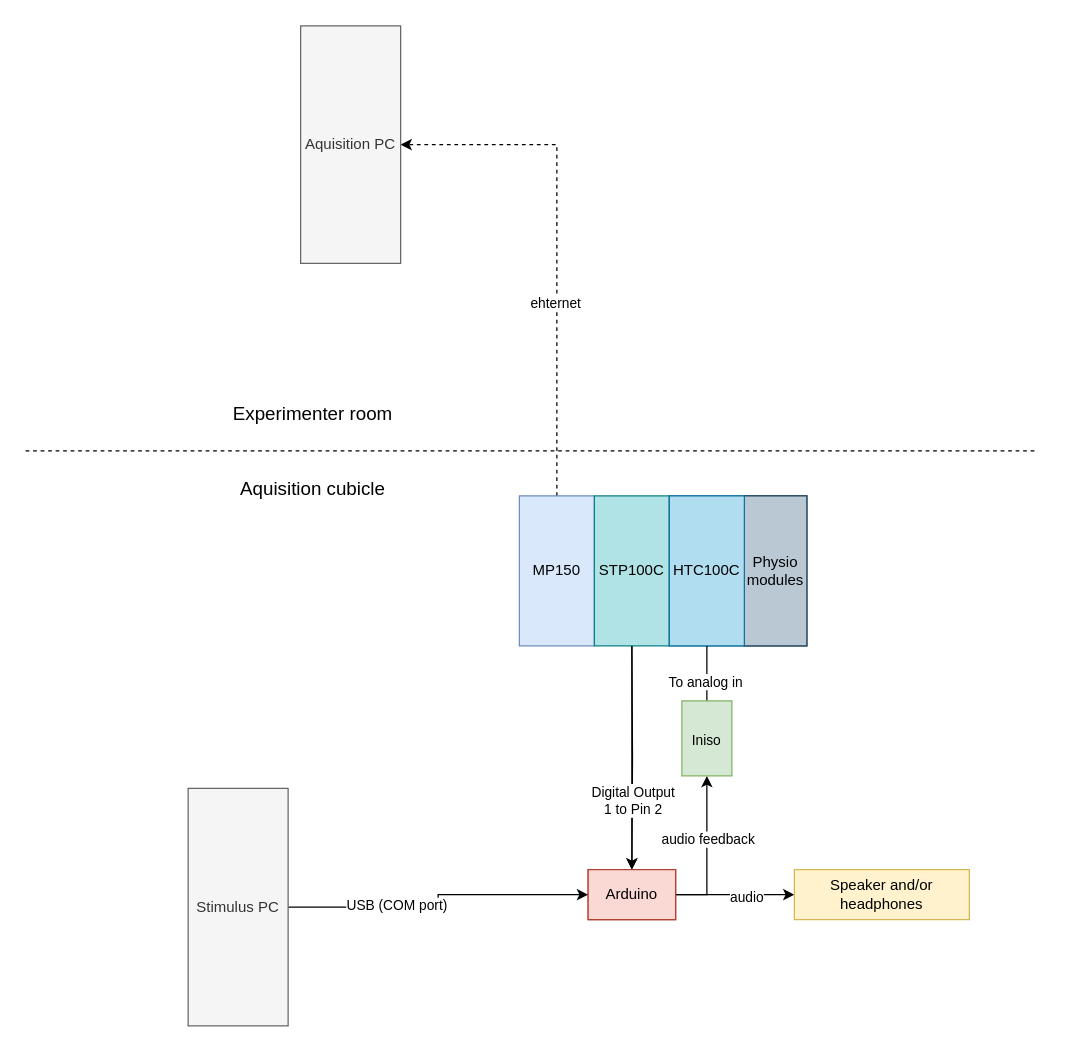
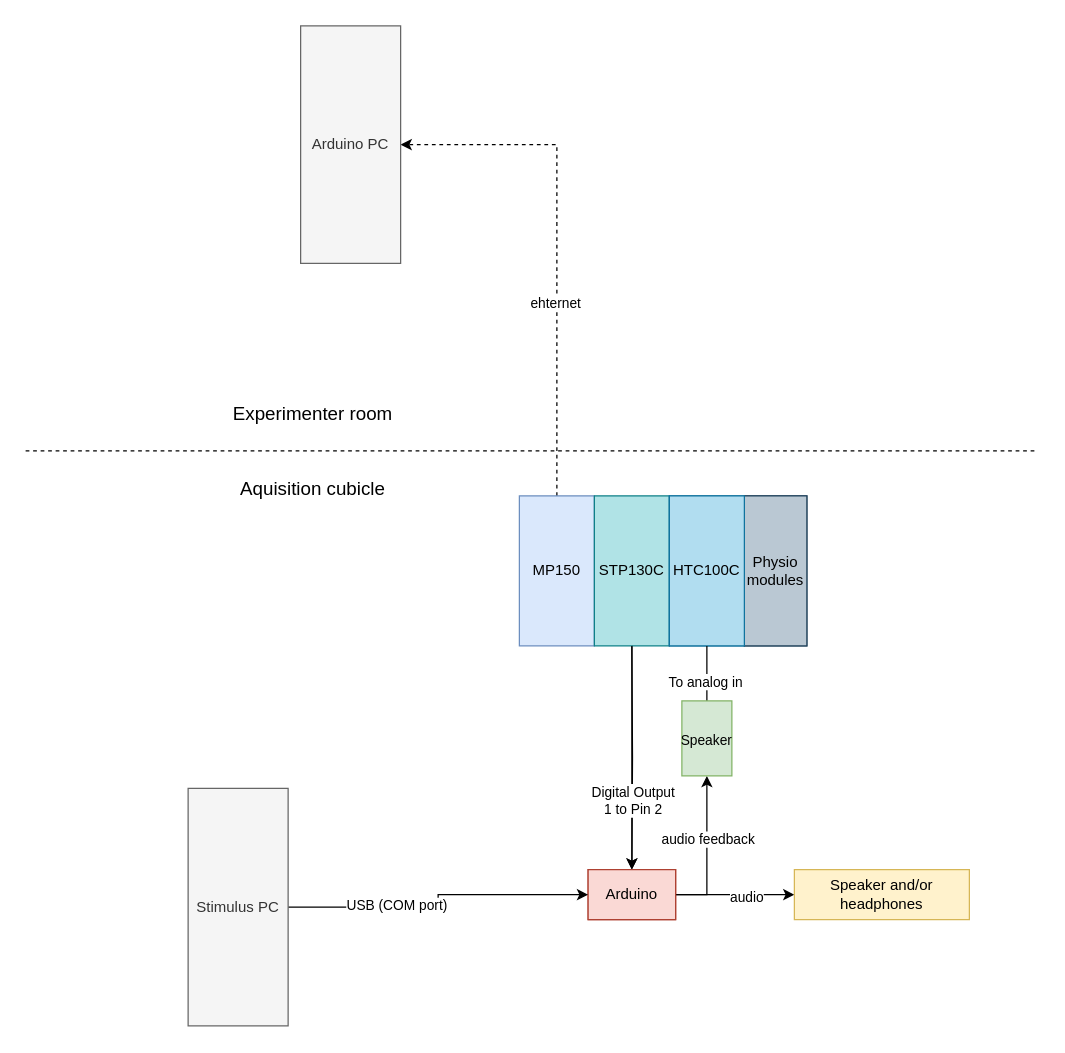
(351, 144) -> (351, 144)
(632, 571) -> (632, 571)
(707, 738) -> (707, 738)
